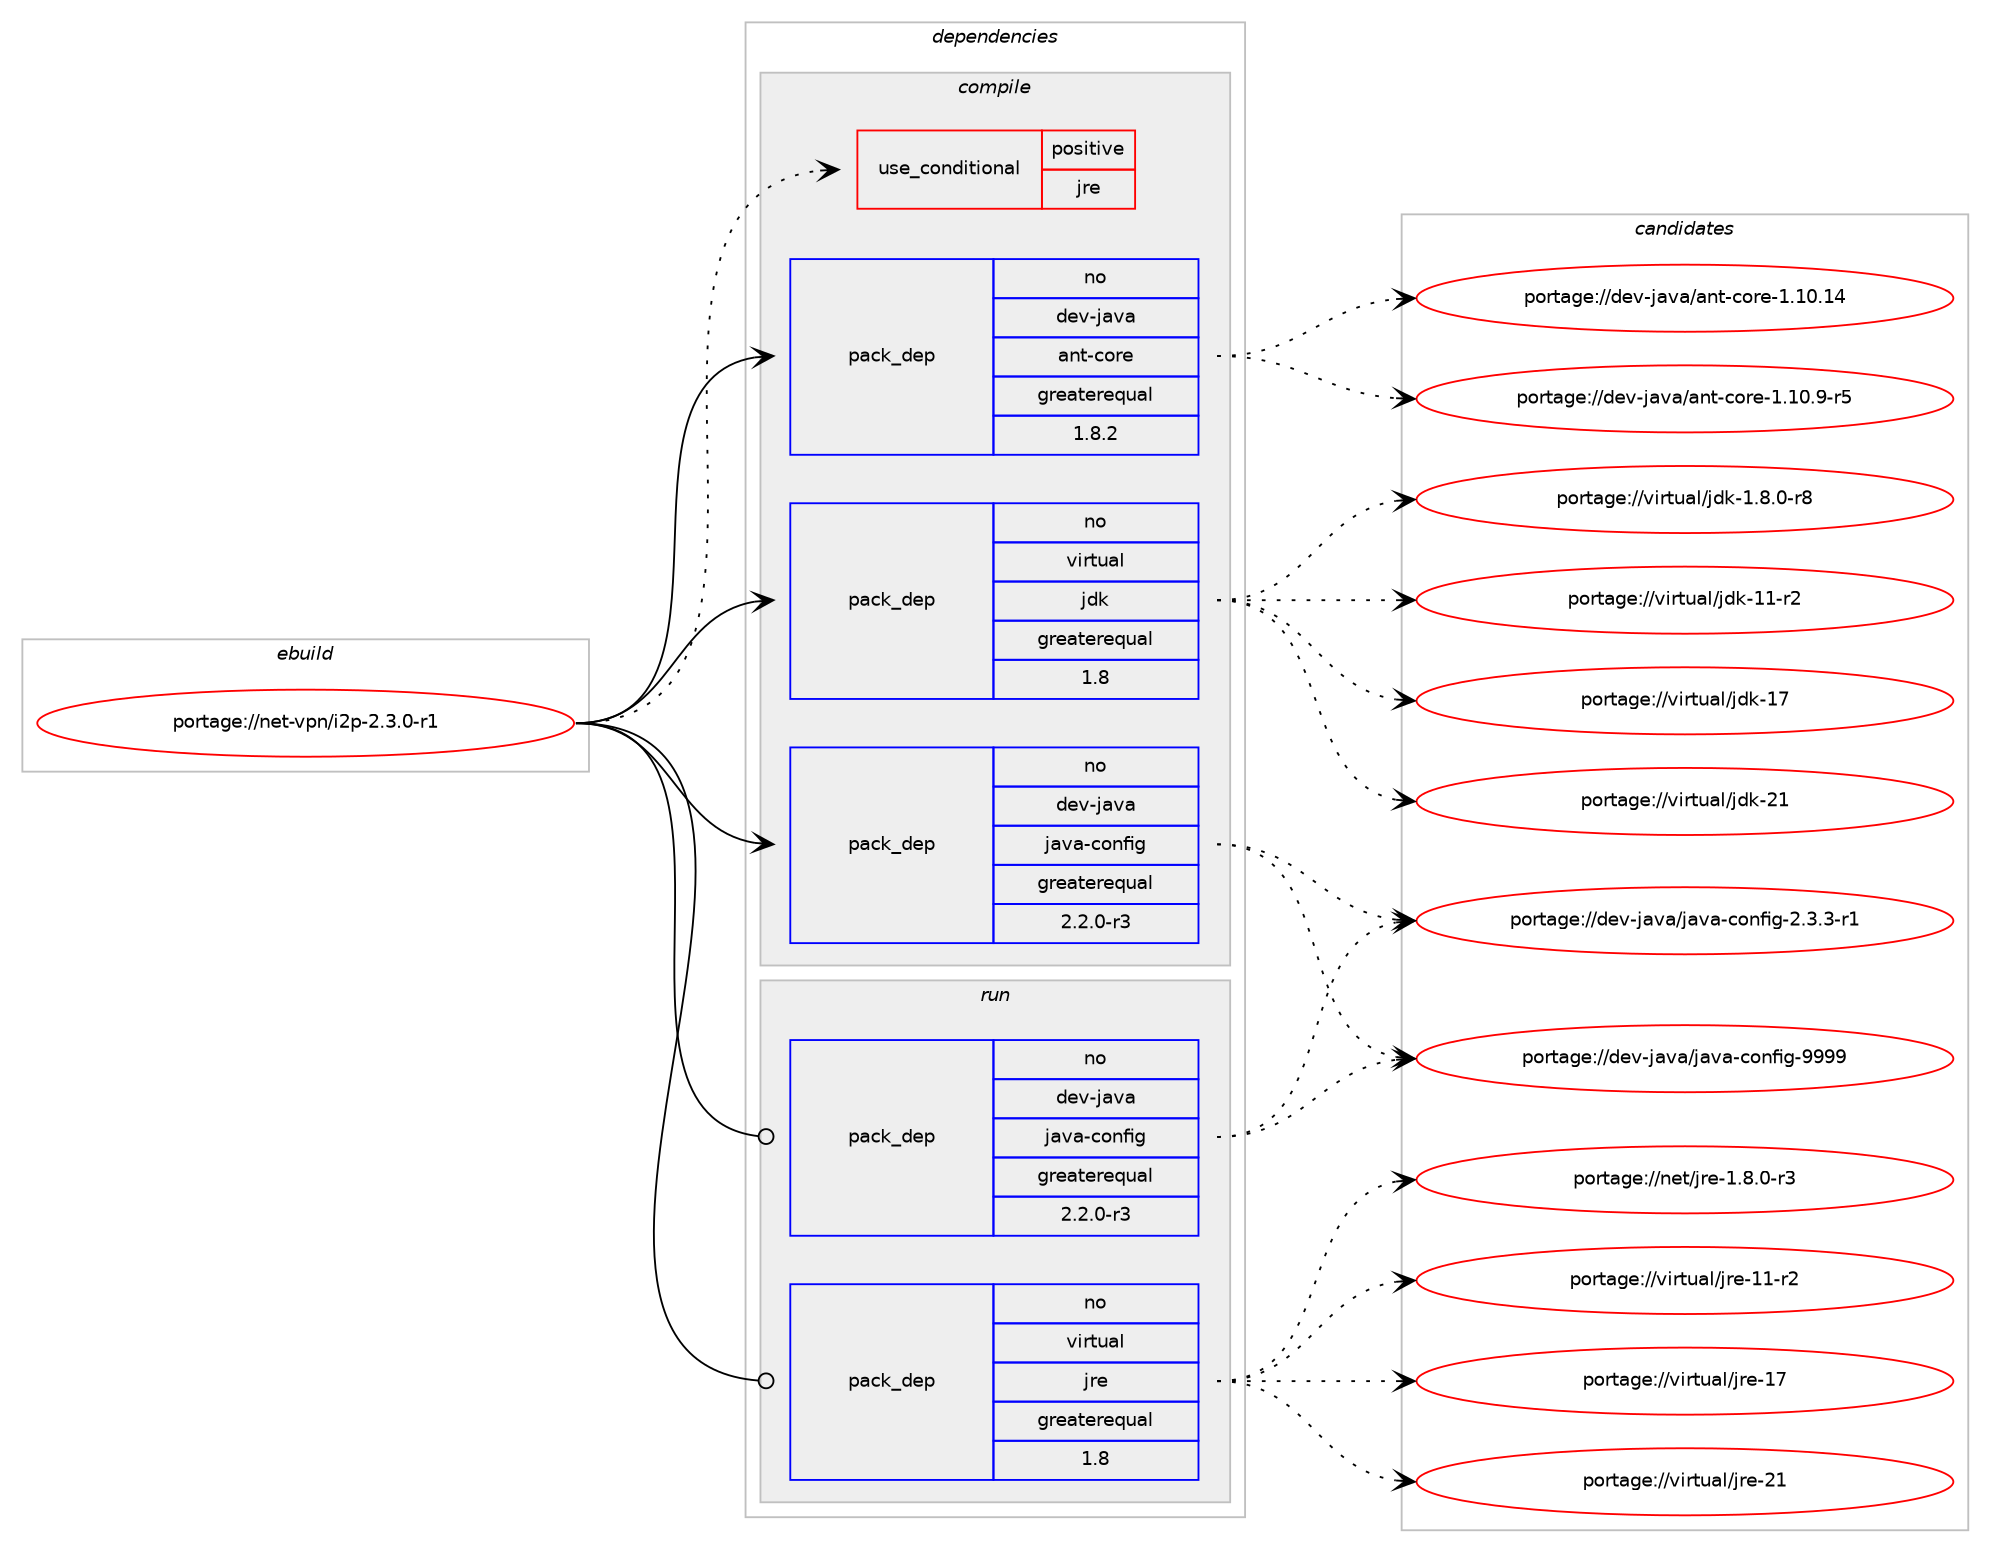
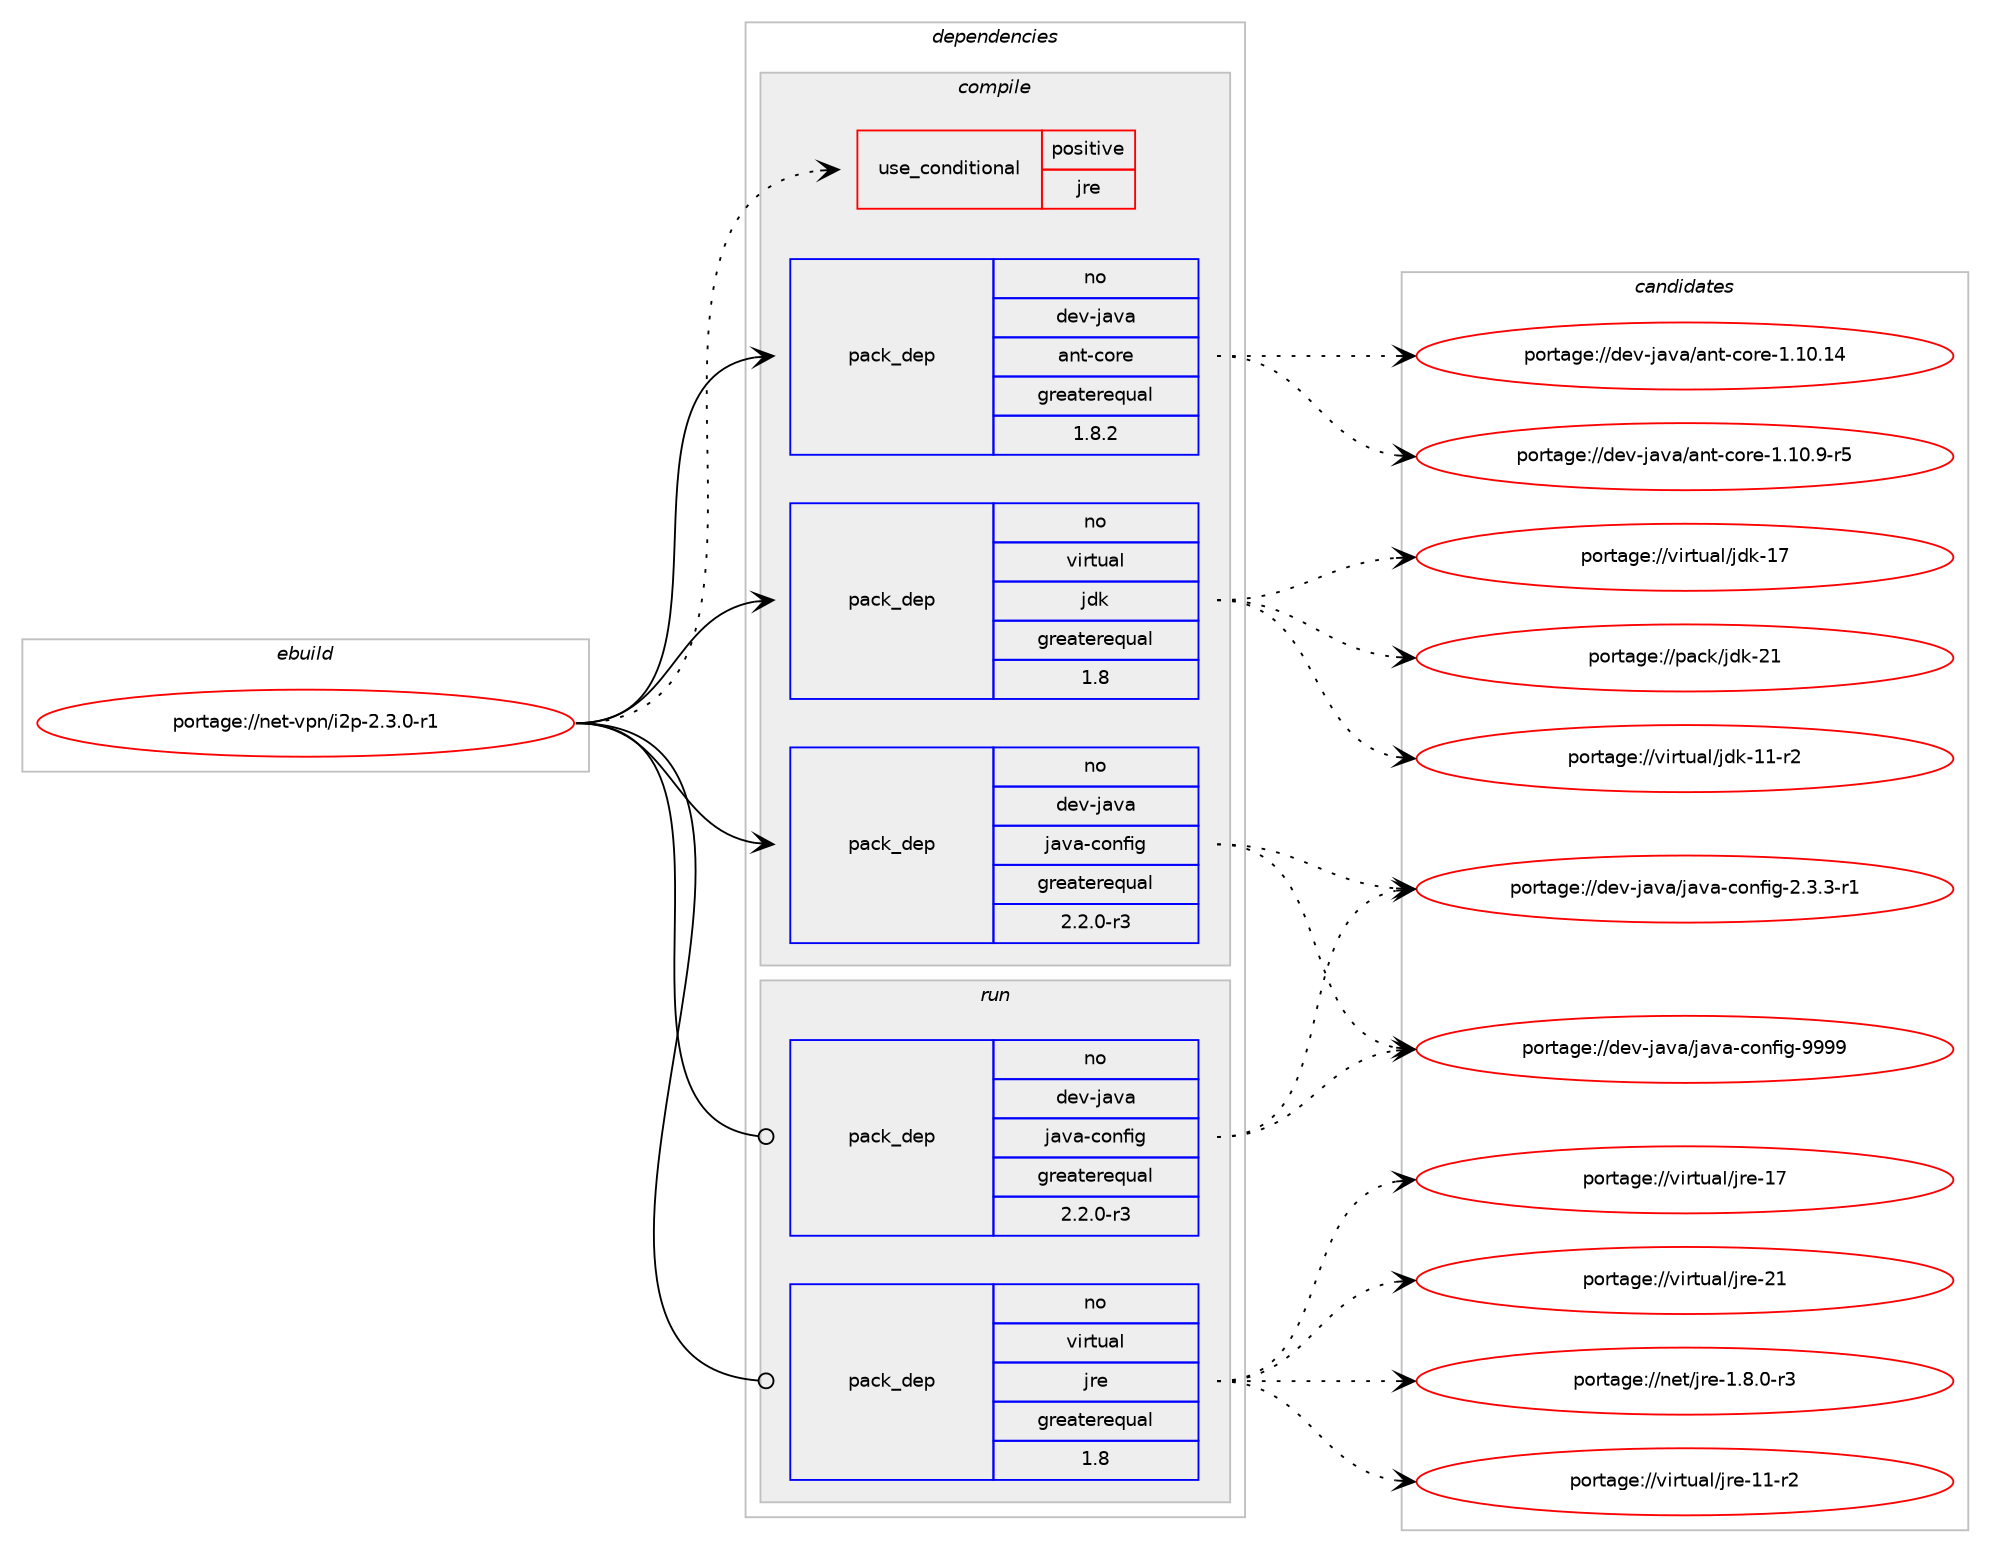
(1685, 500) -> none
(1685, 801) -> (1685, 658)
